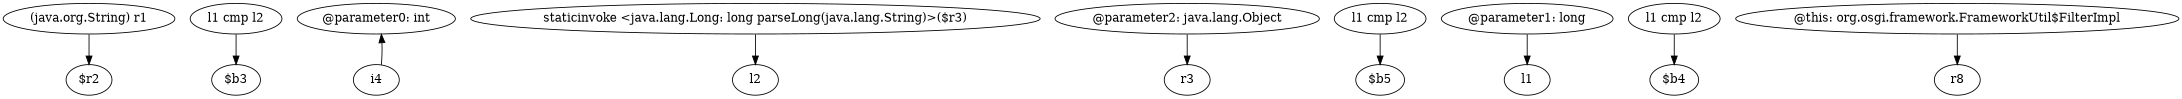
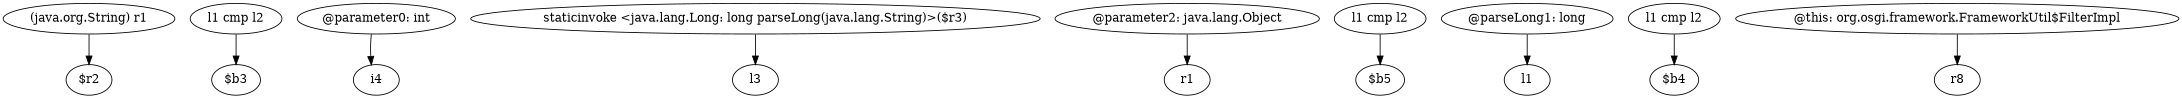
(1527, 19) -> (1527, 19)
(382, 54) -> (371, 45)
(755, 80) -> (755, 80)
(1187, 80) -> (1187, 80)
